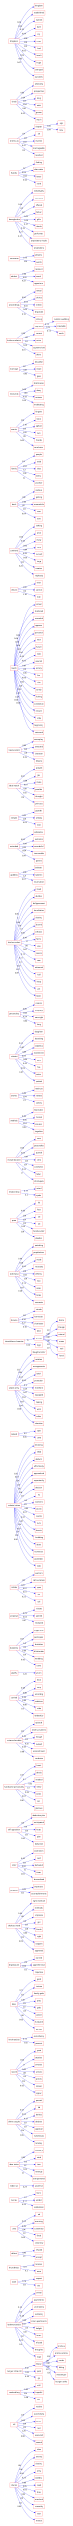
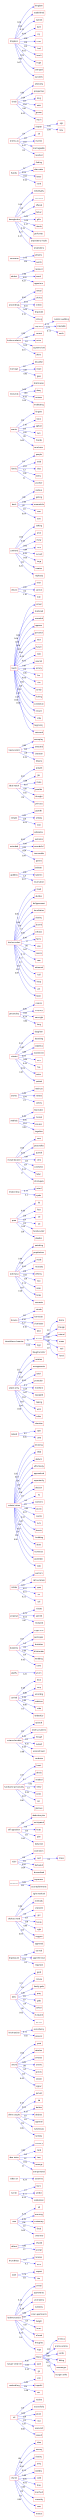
(26, 1869) -> (50, 1858)
